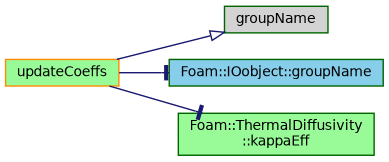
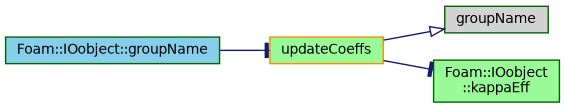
(140, 73) -> (241, 50)
(276, 134) -> (497, 81)
